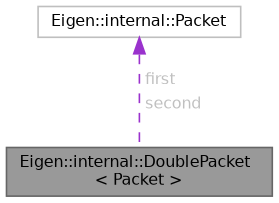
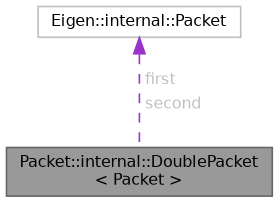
(139, 172) -> (139, 172)
